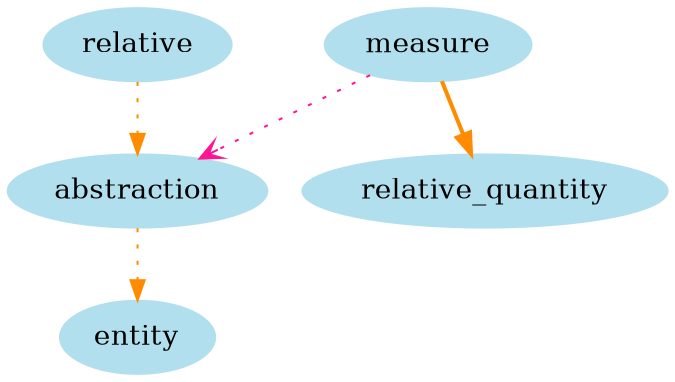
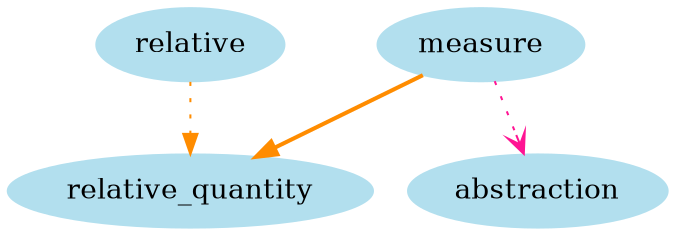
(138, 108) -> (190, 108)
(138, 337) -> none
